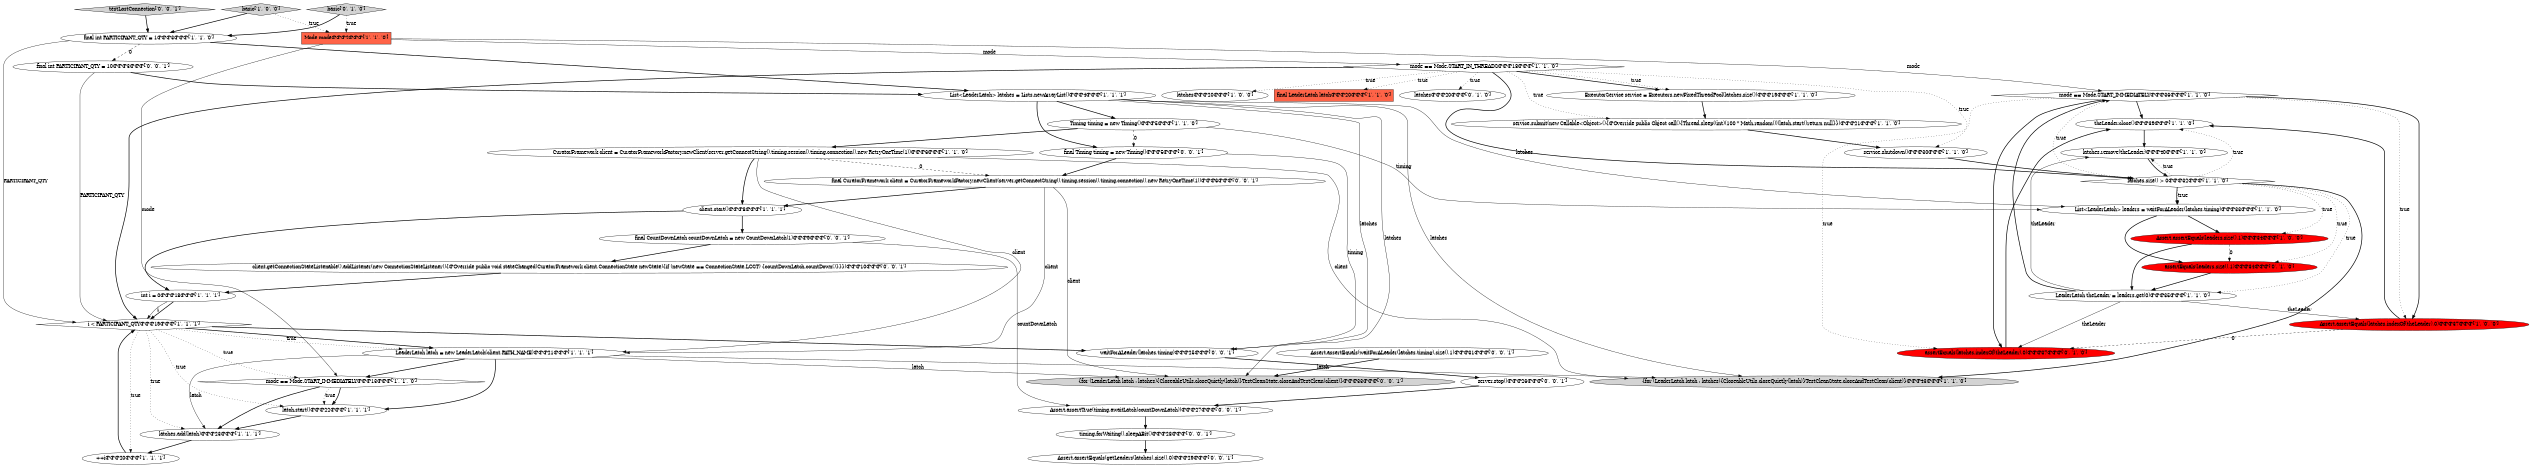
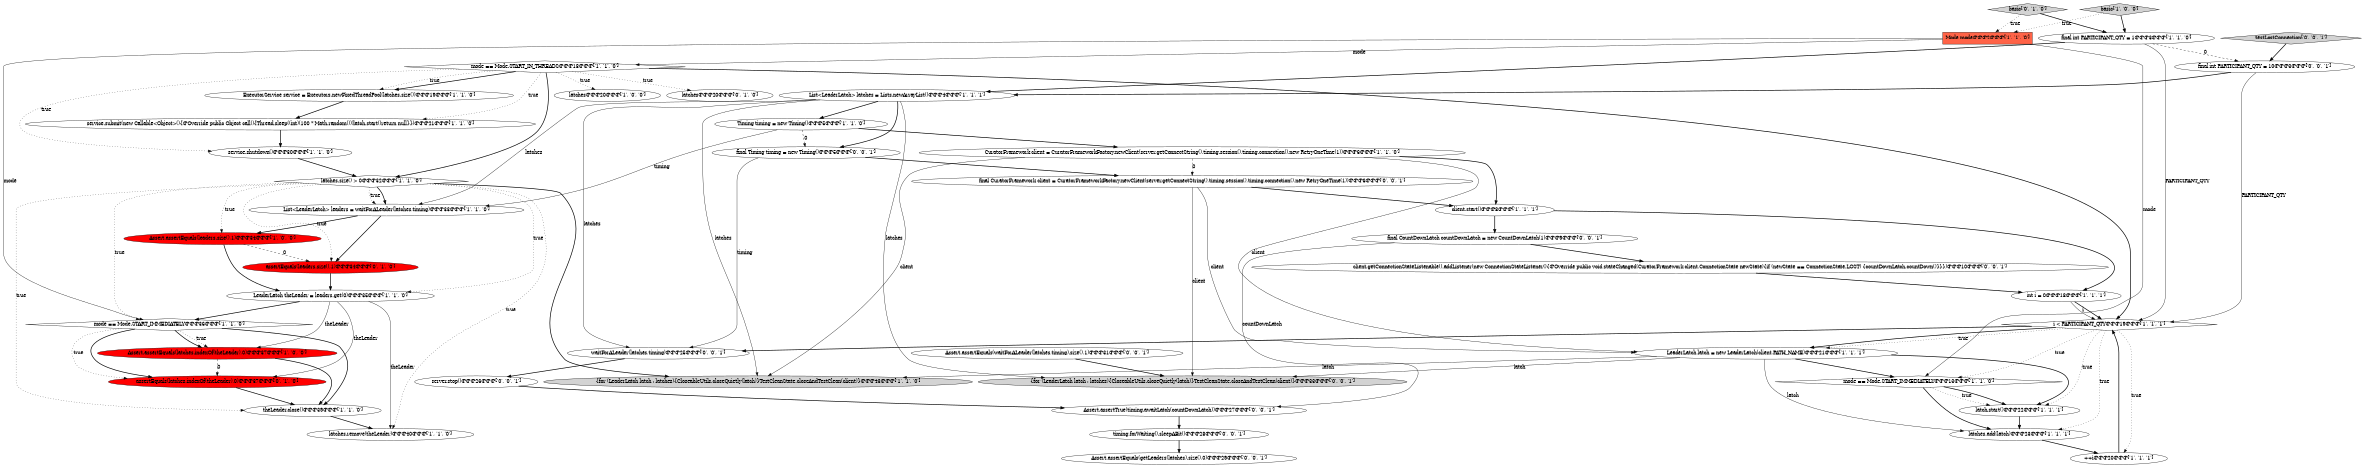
(147, 22) -> (2279, 51)
(1334, 95) -> none
(2155, 167) -> none
